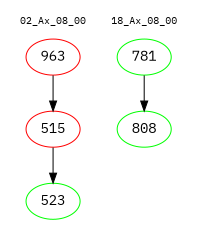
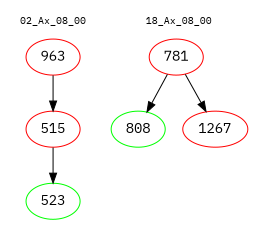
(144, 57) -> (176, 57)
none -> (215, 129)
